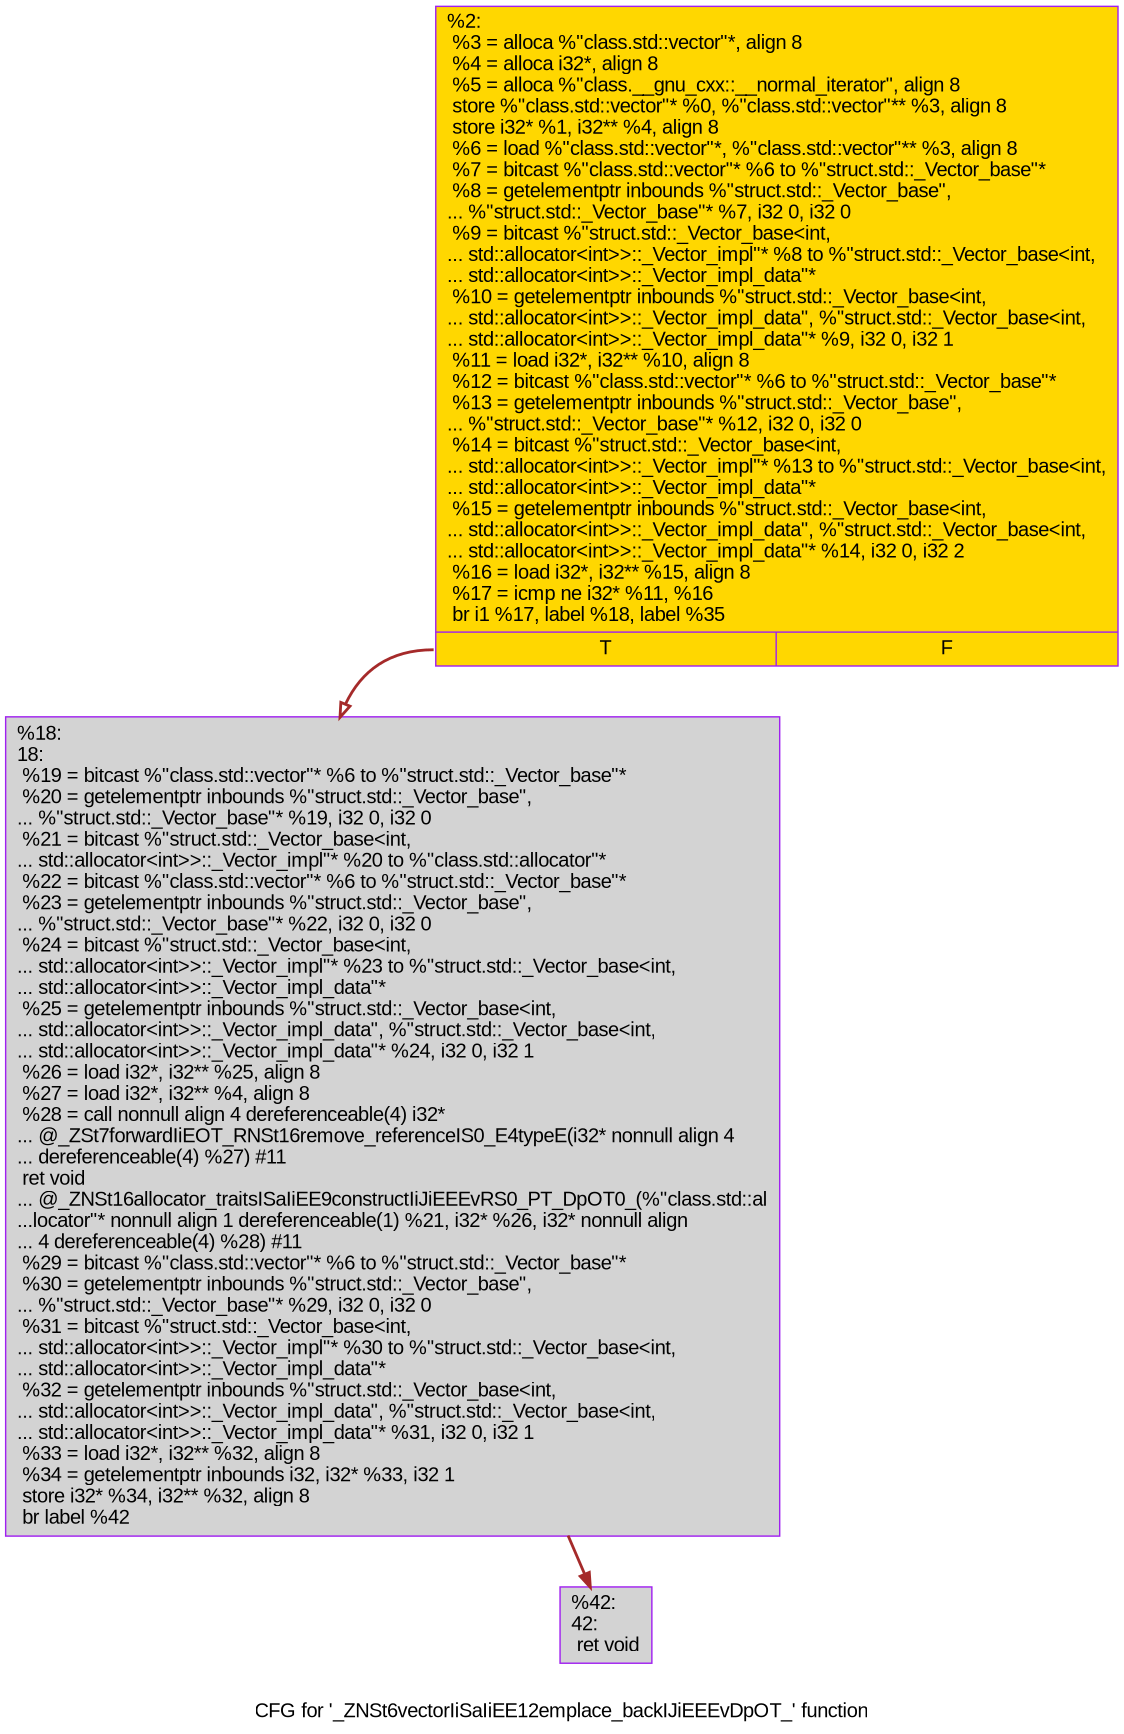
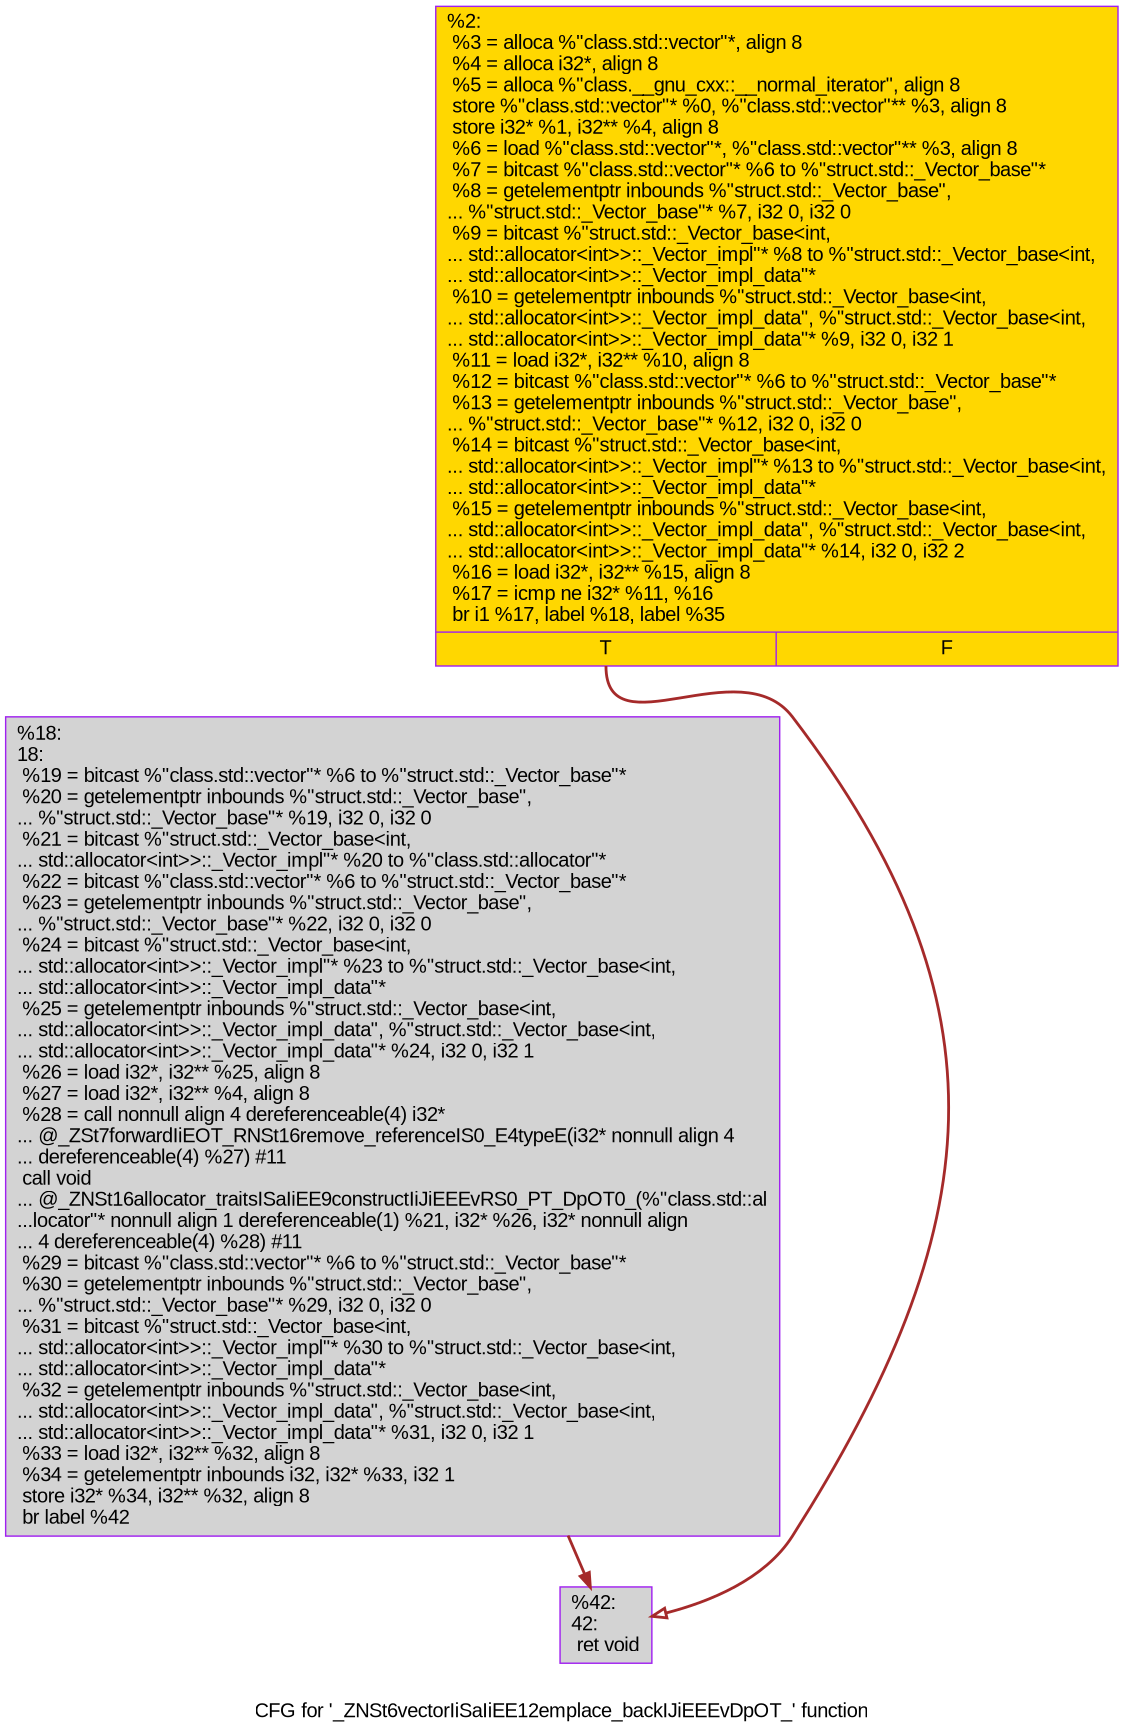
(381, 663) -> (946, 1092)
(52, 1179) -> (54, 1179)
